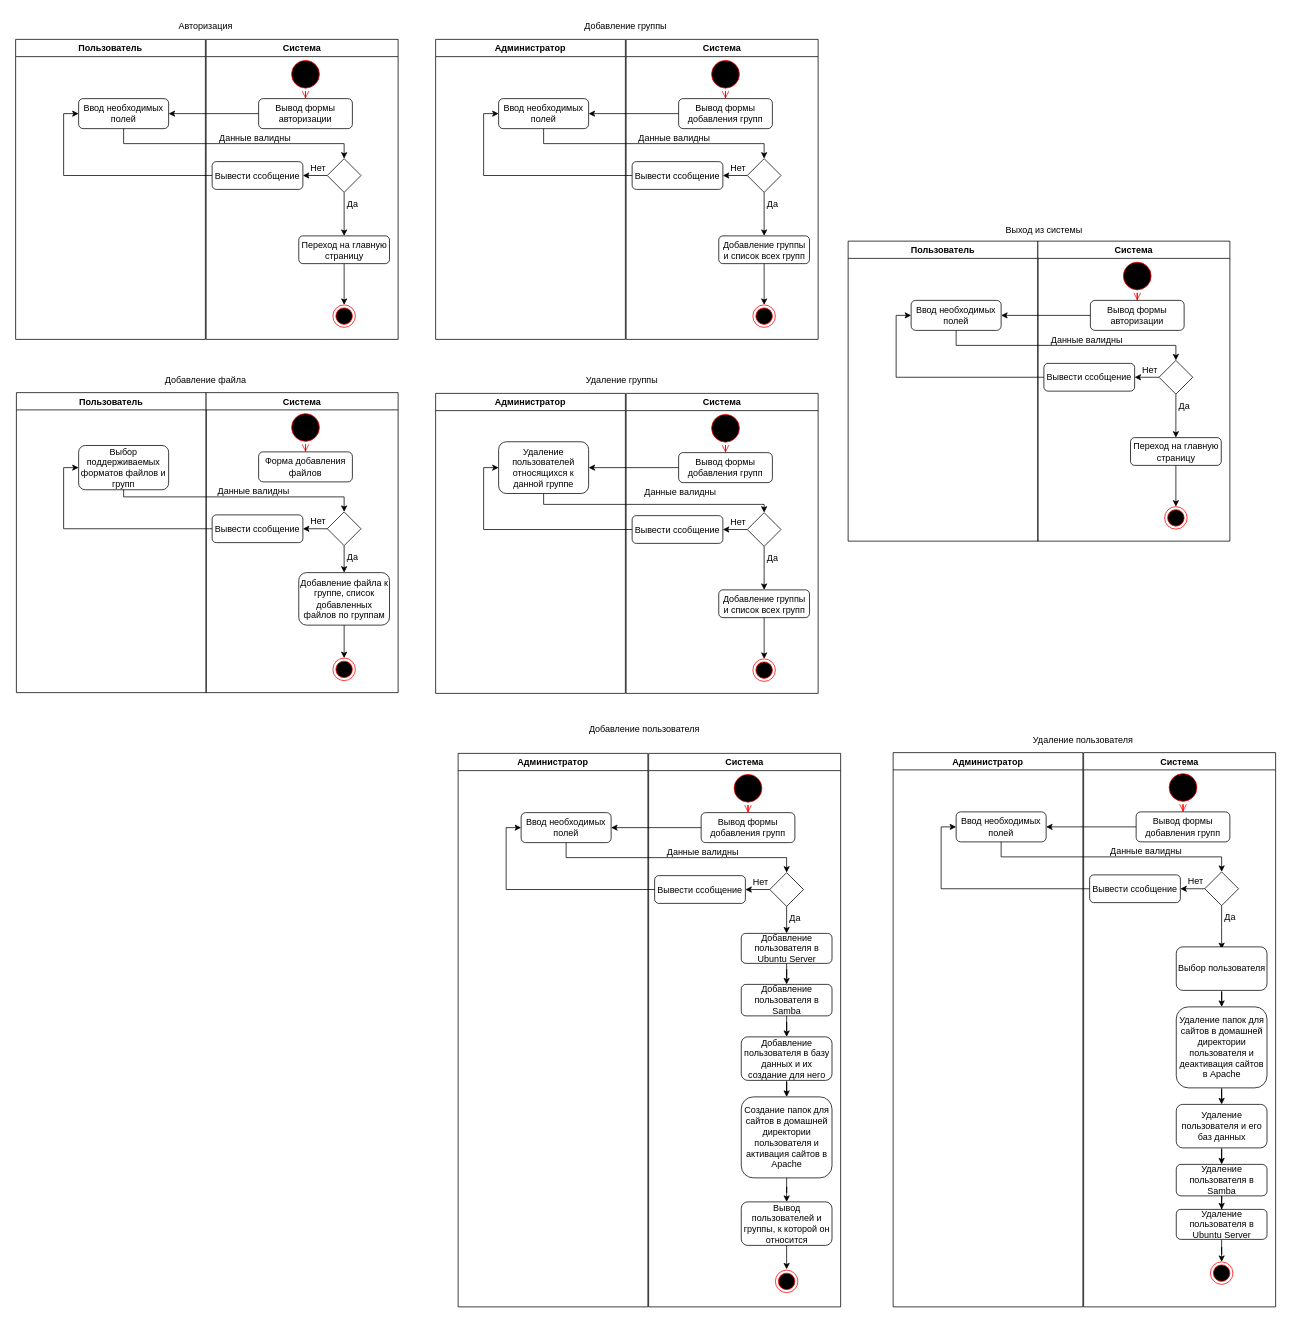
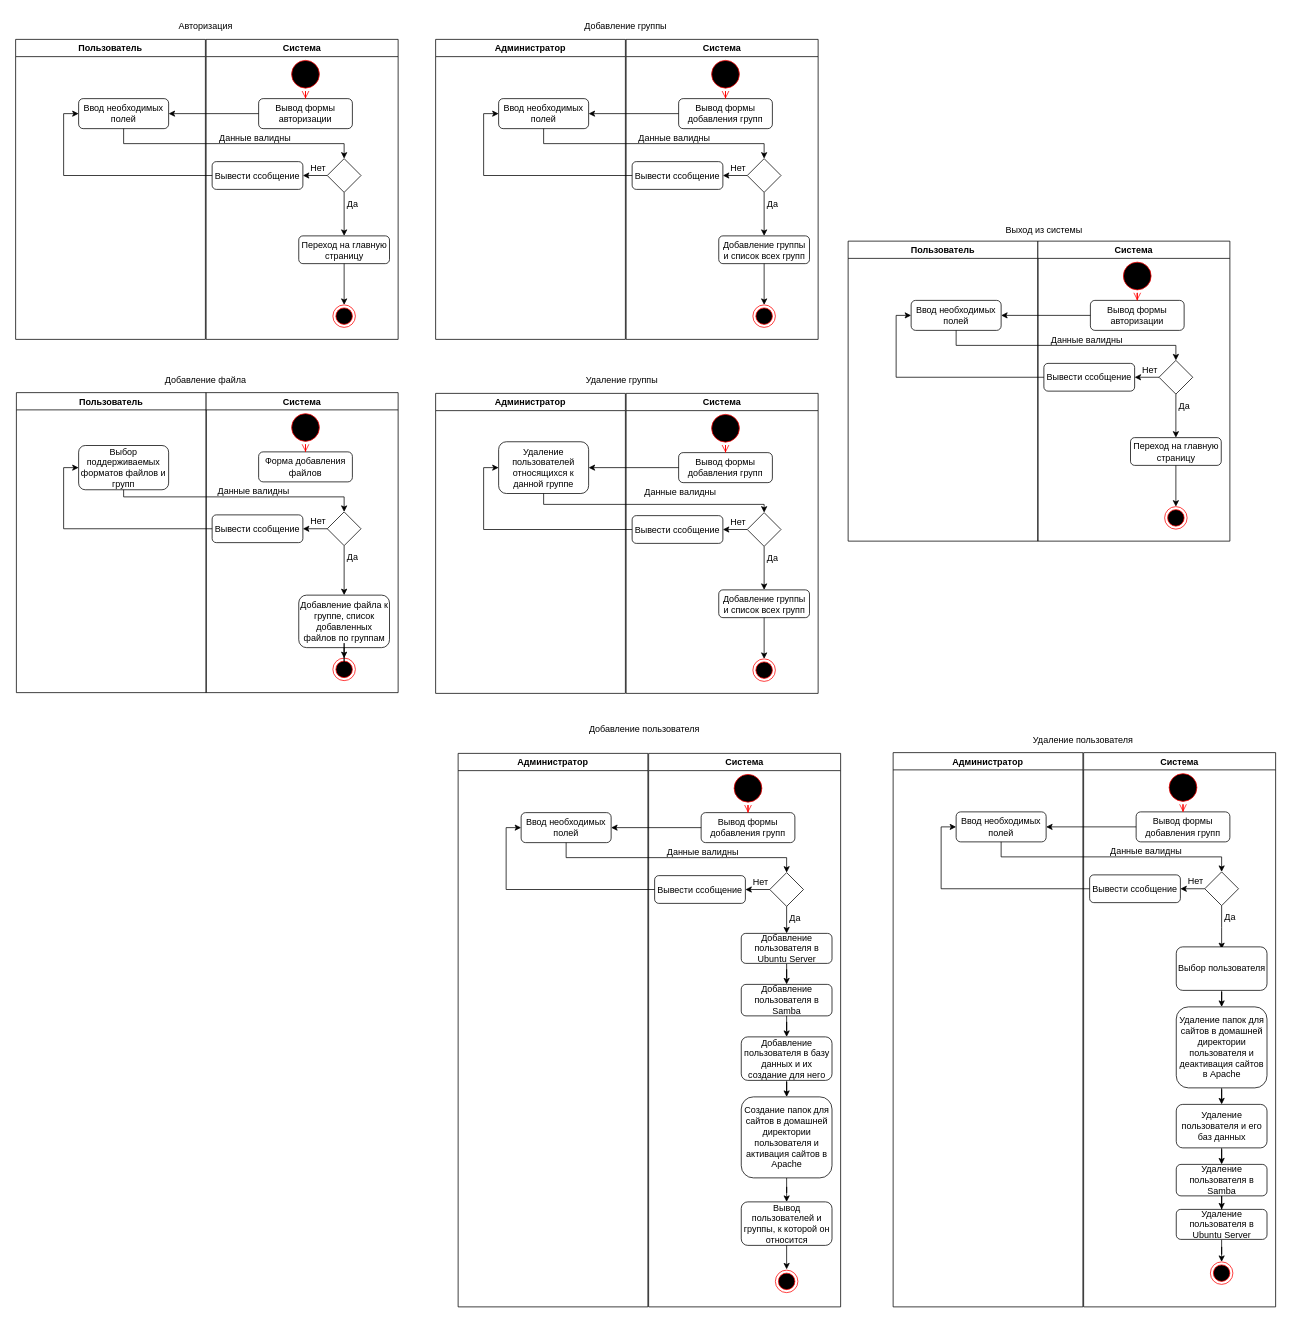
(344, 599) -> (344, 621)
